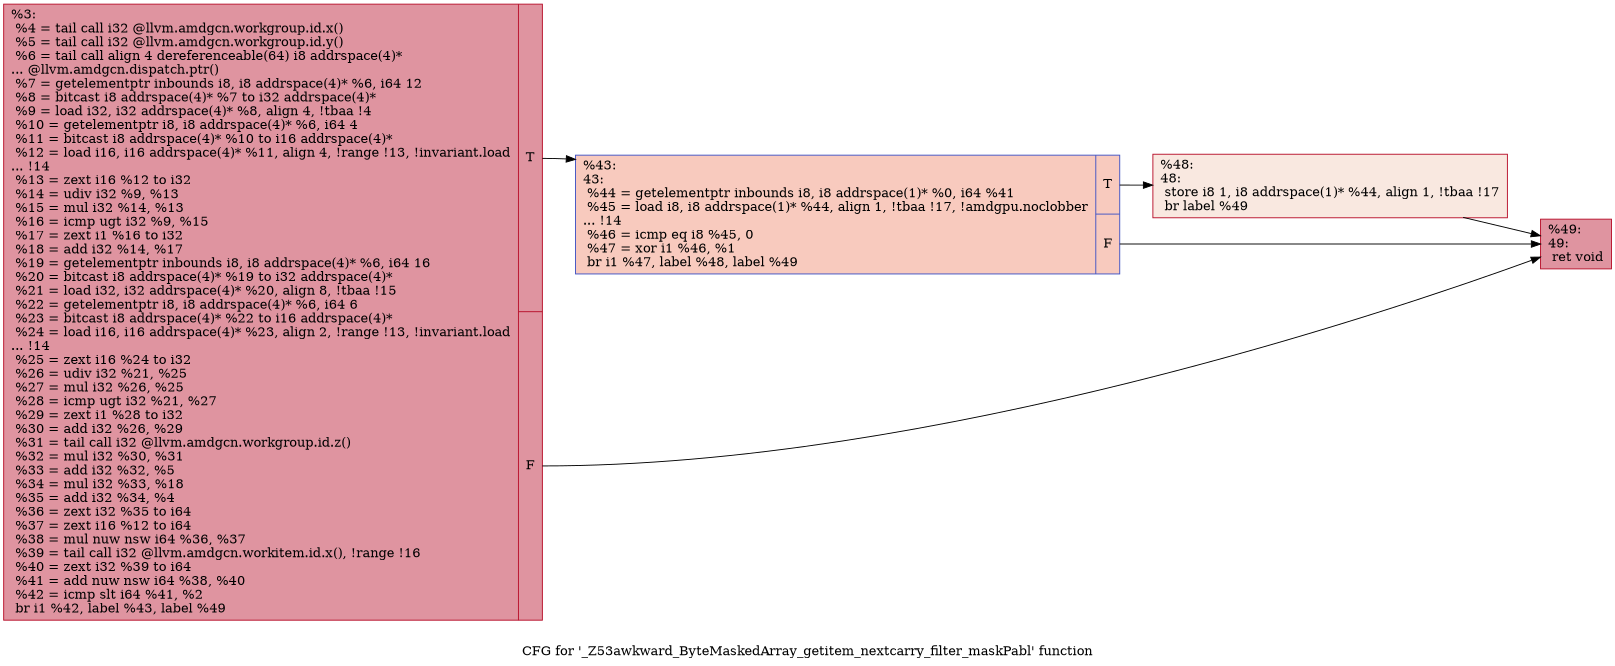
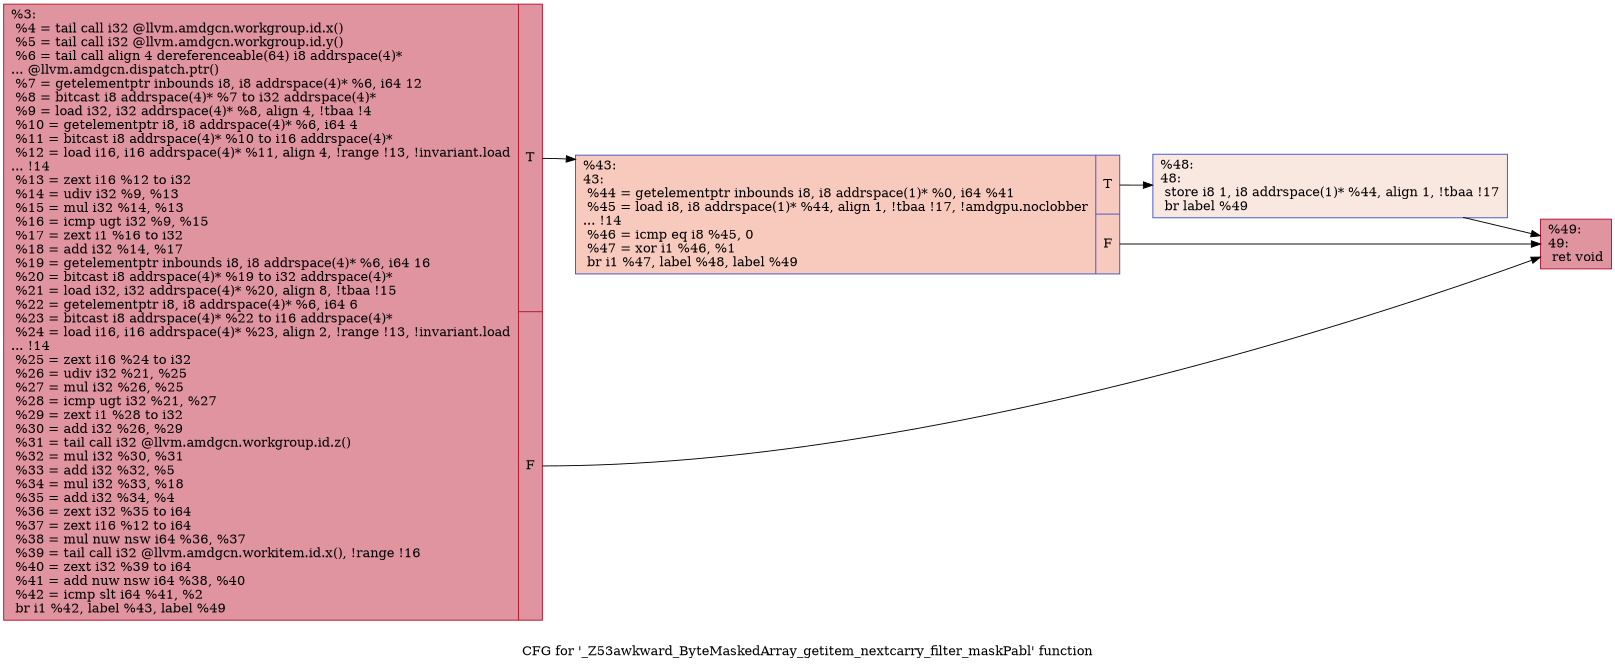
(1330, 186) -> (1330, 186)
